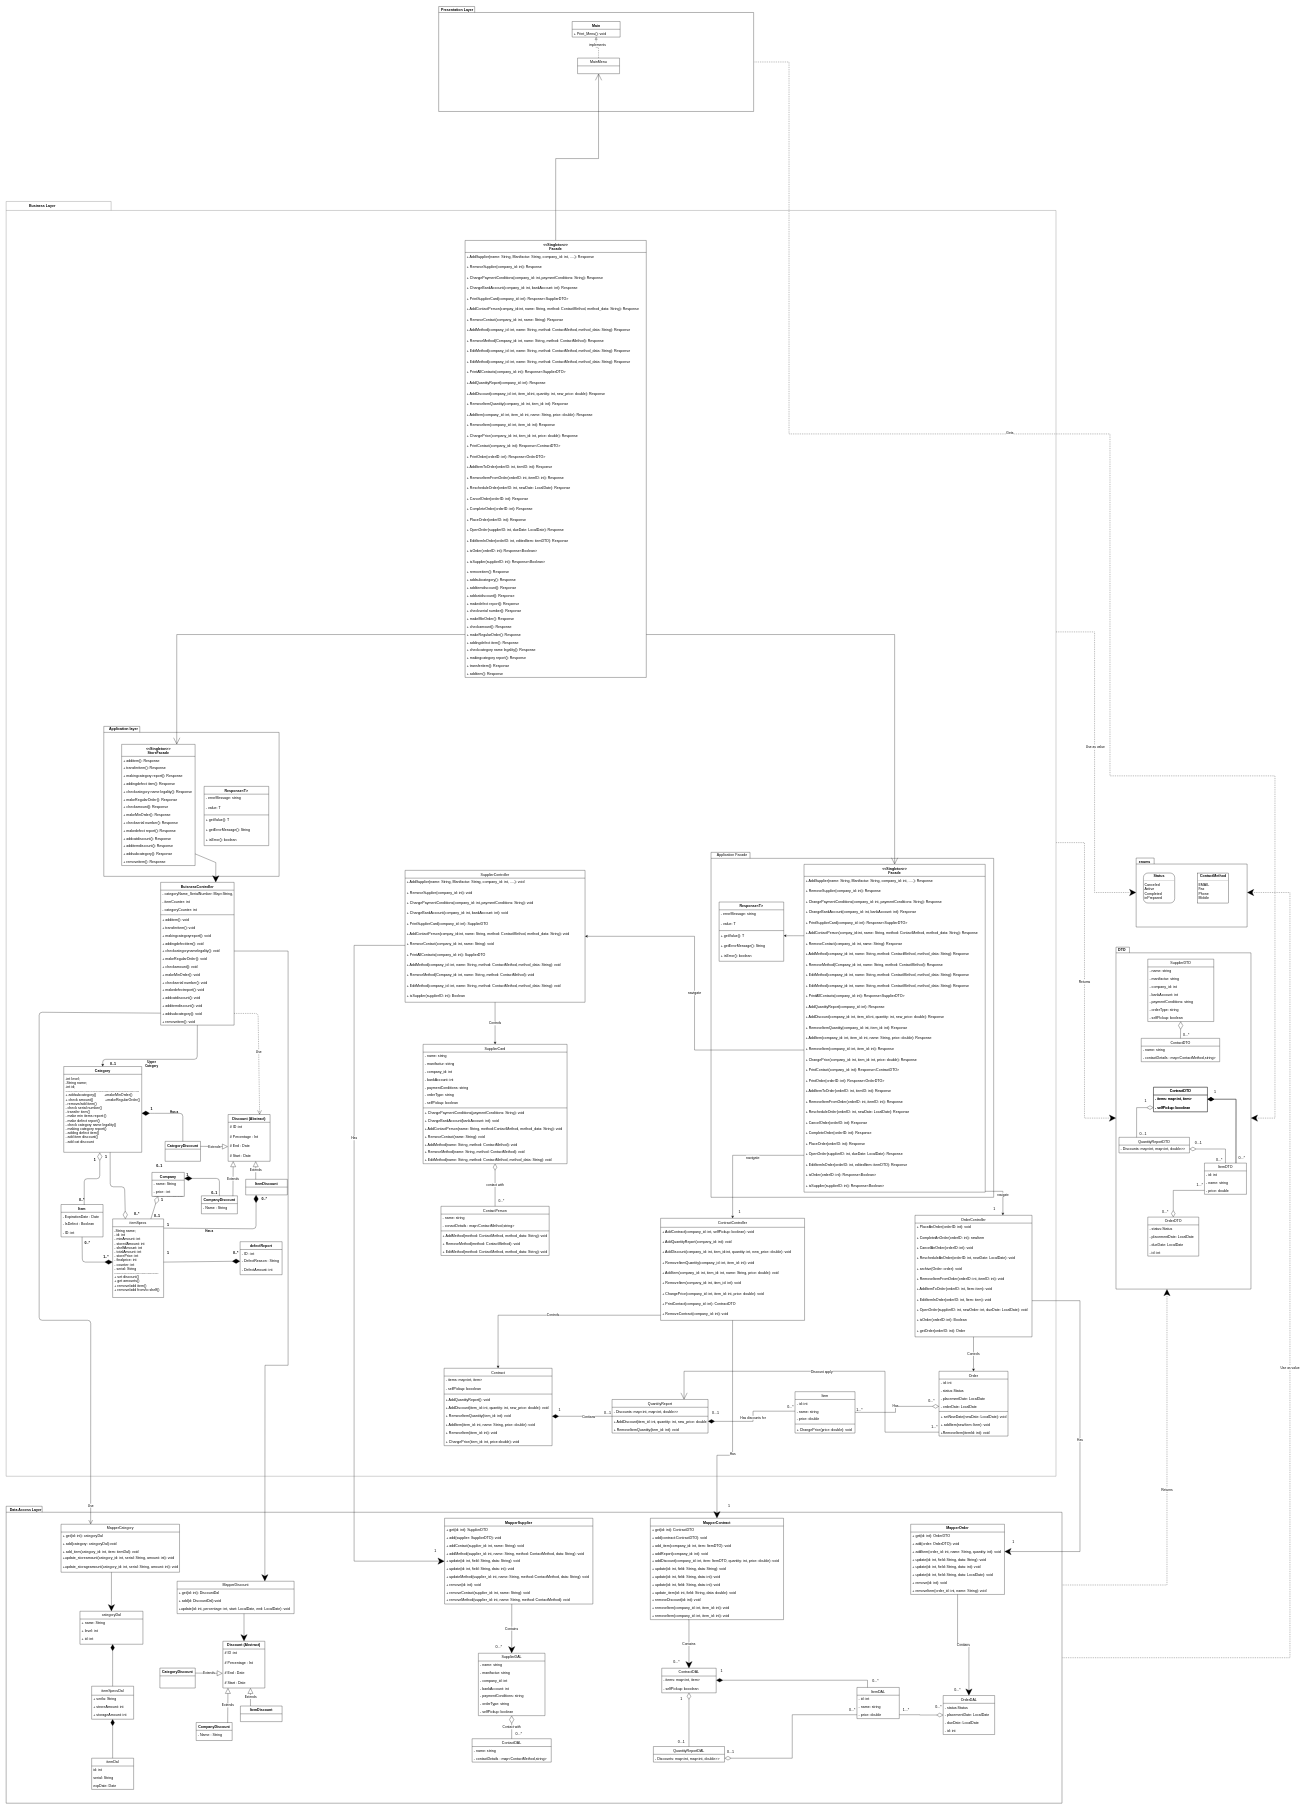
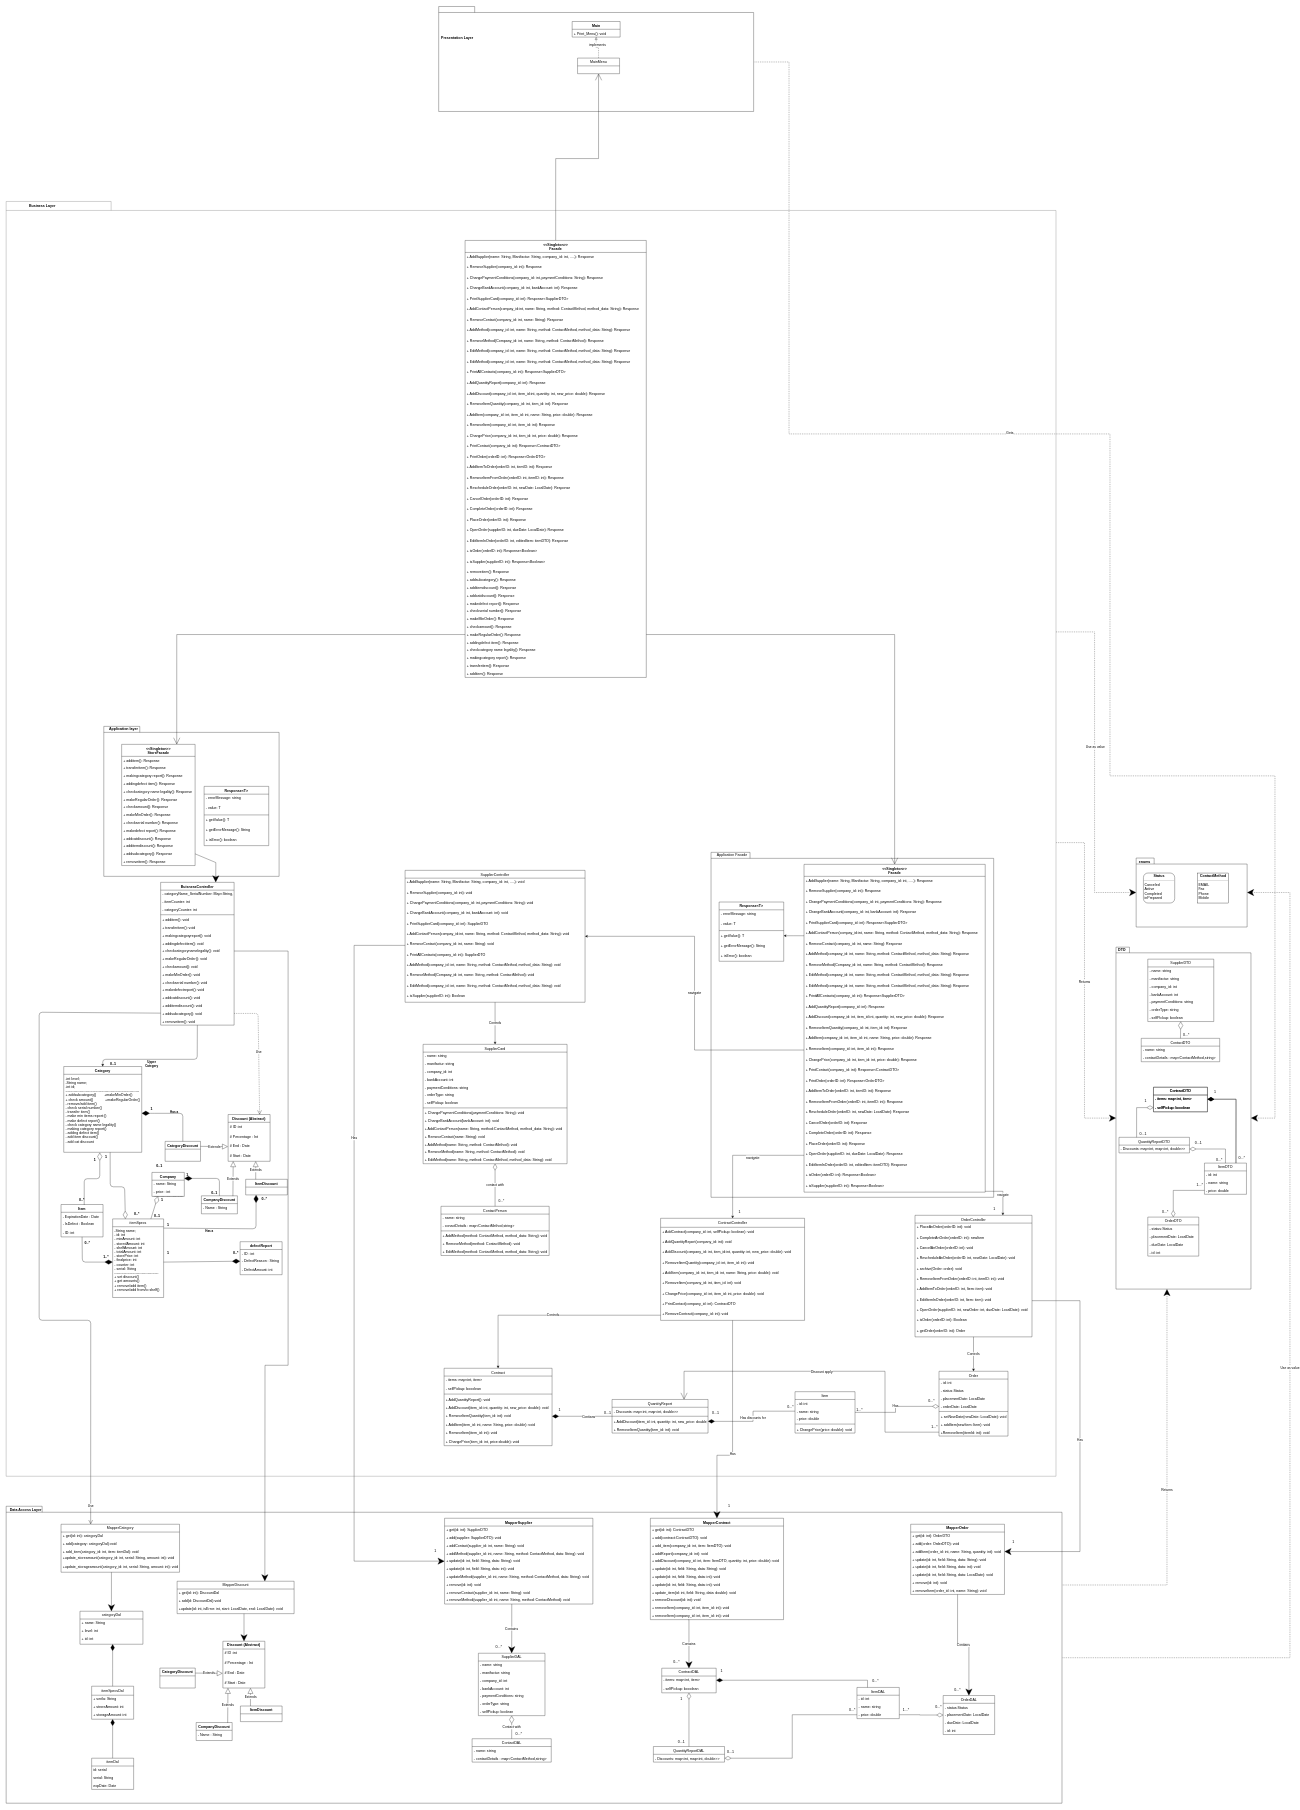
(457, 9) -> (457, 38)
(242, 1609) -> (239, 1609)
(98, 1770) -> (101, 1770)
